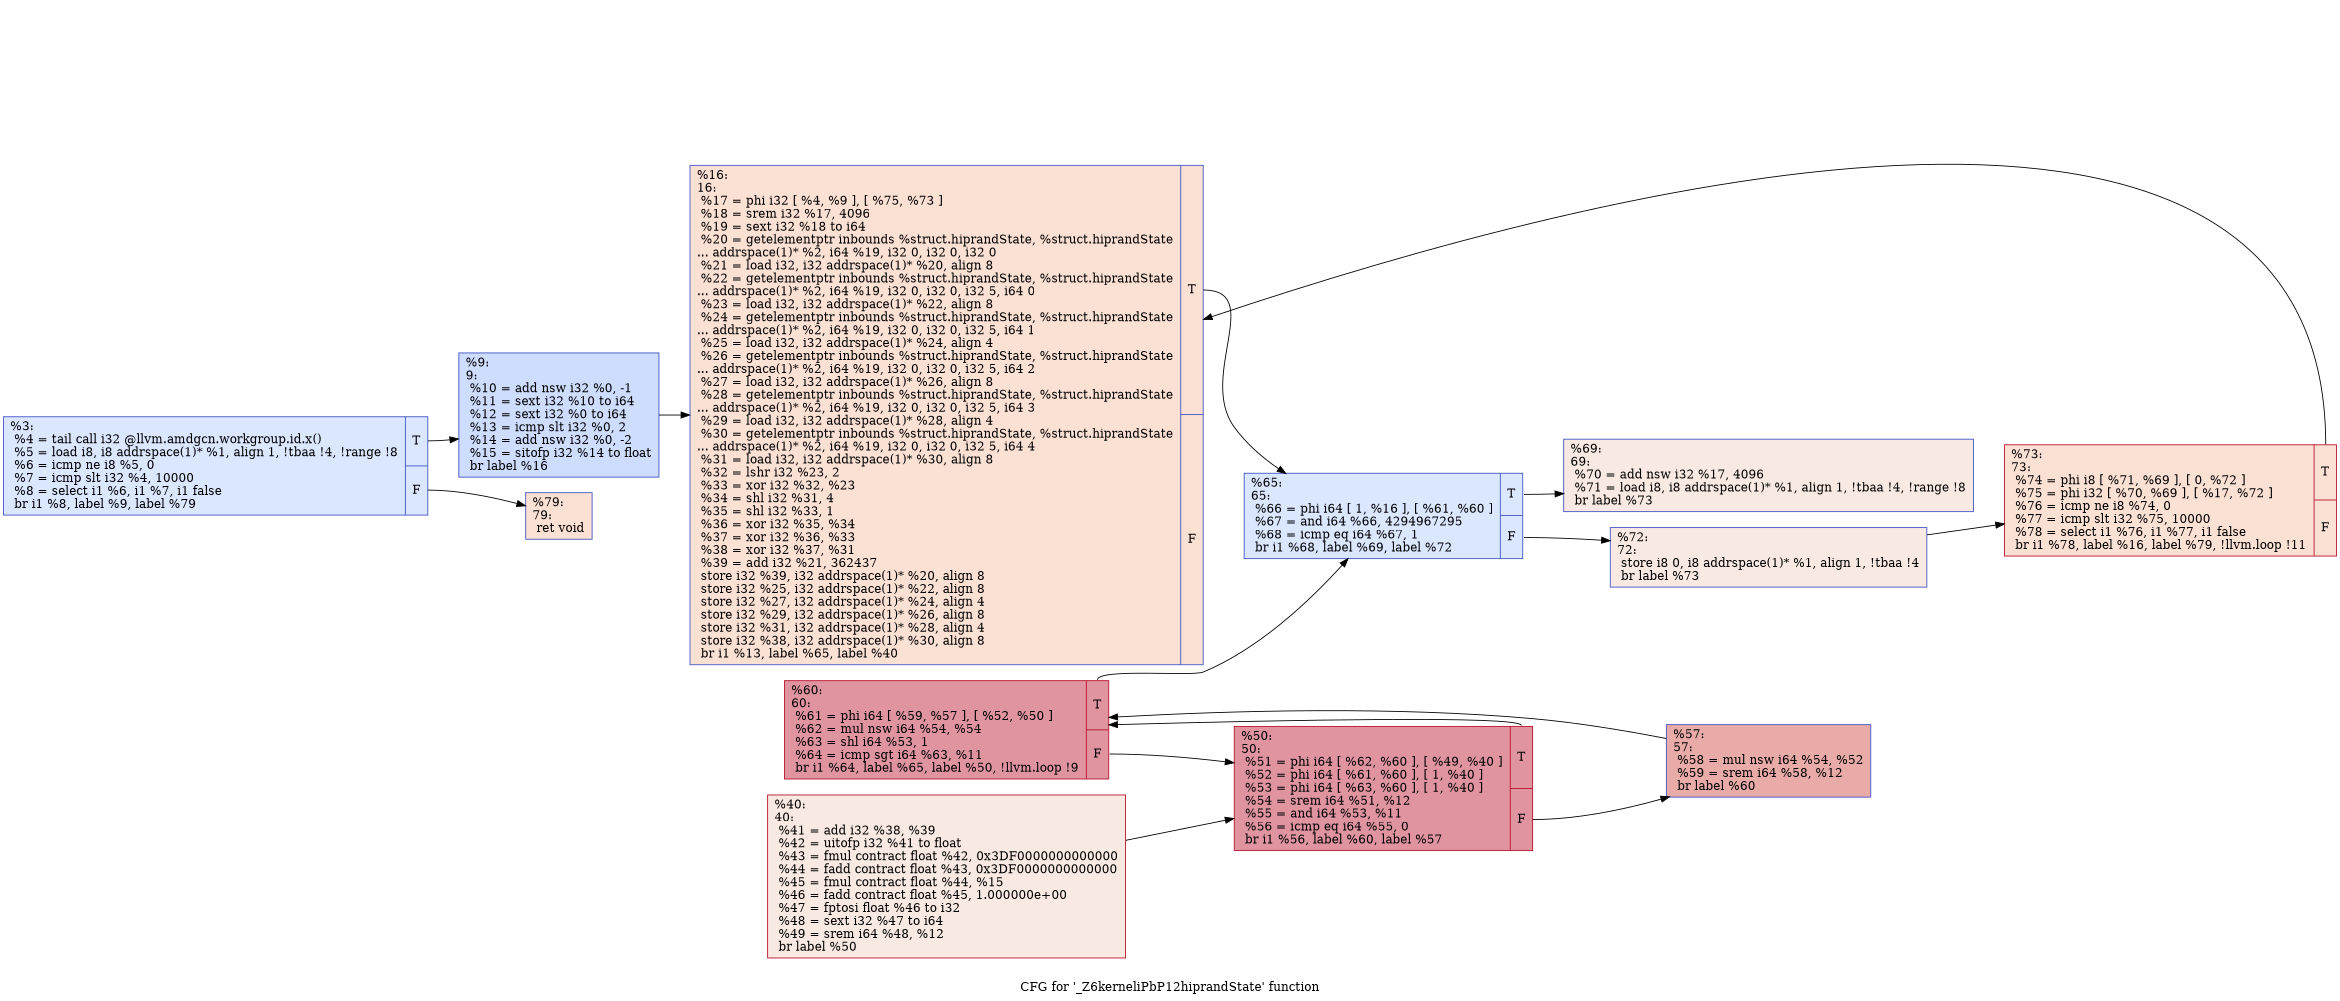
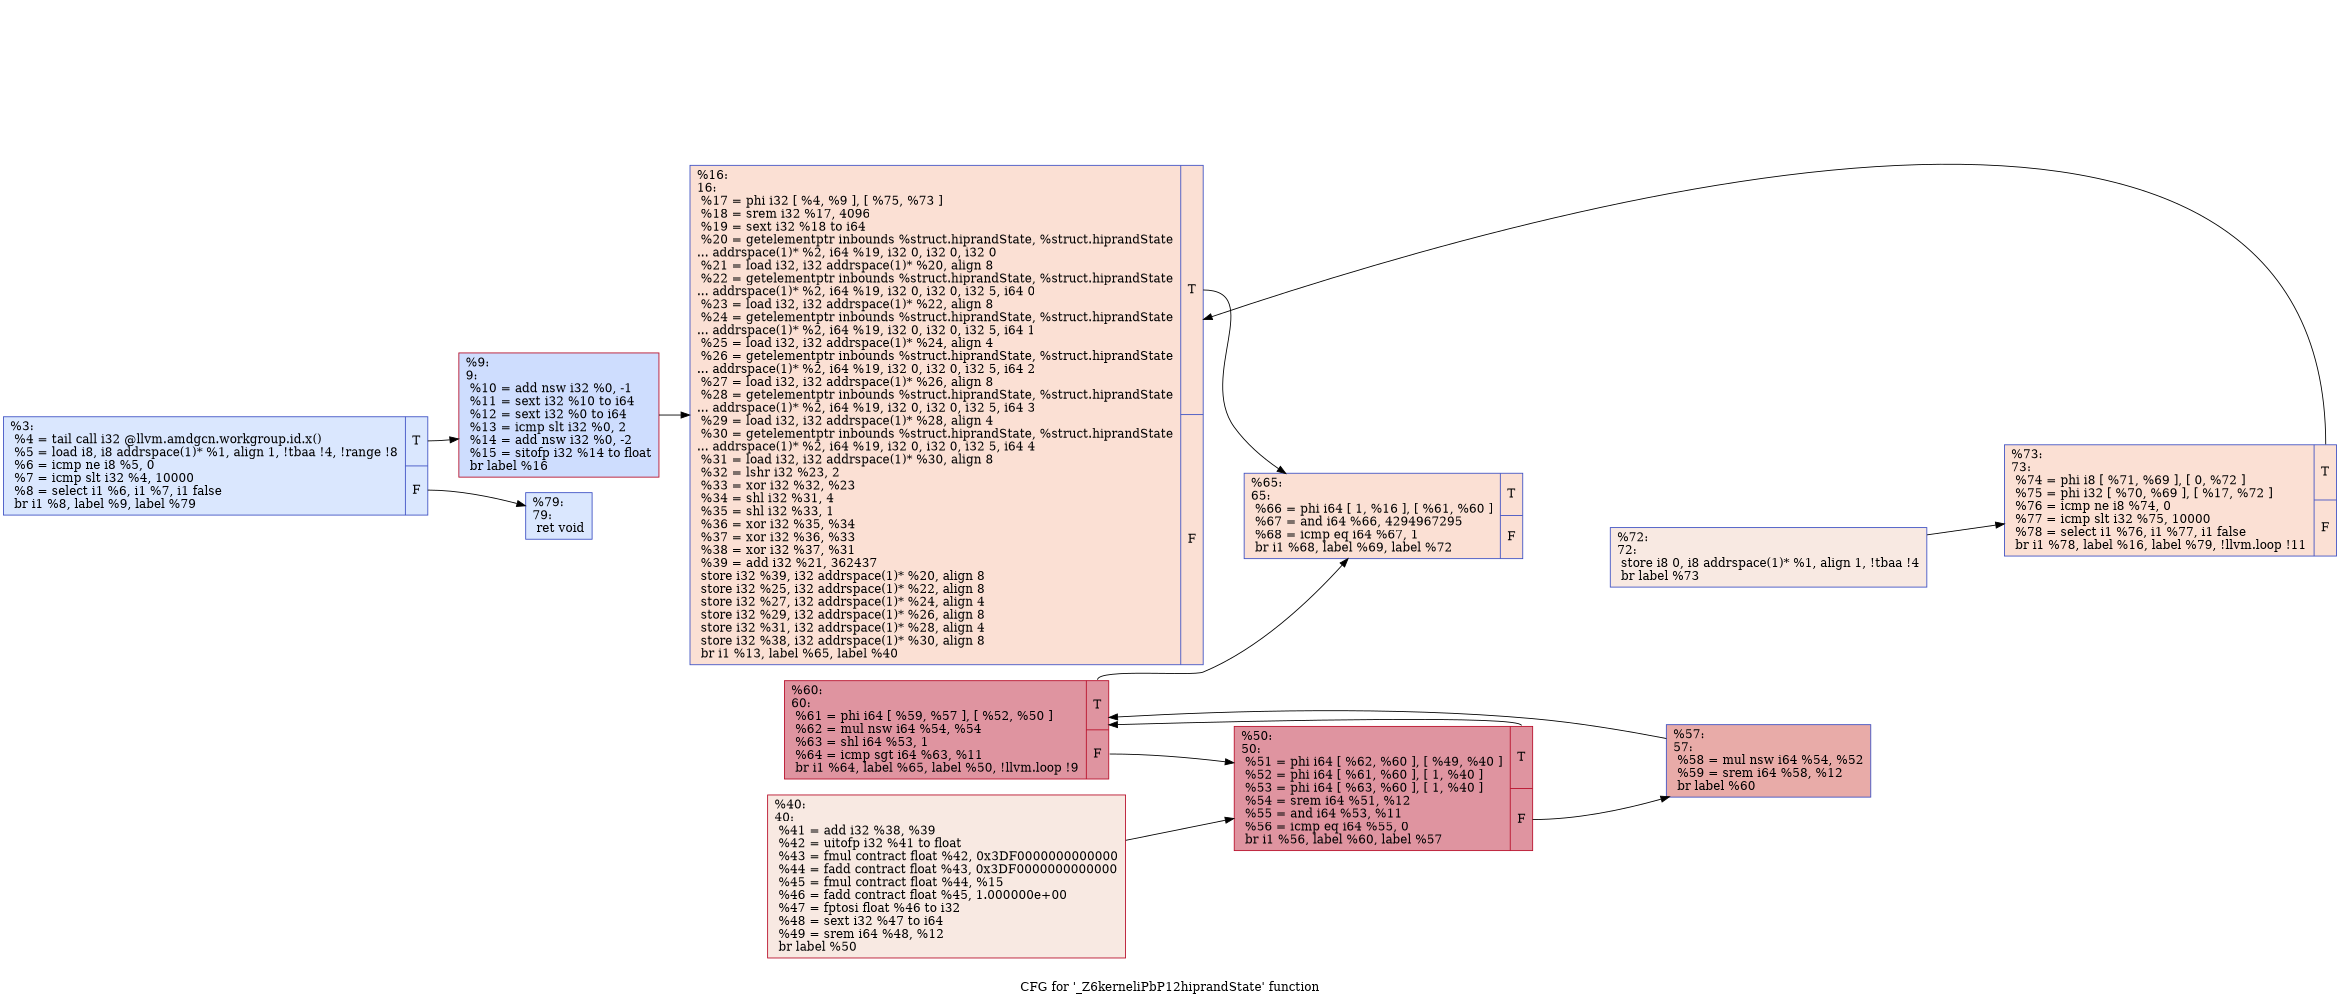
(559, 415) -> (559, 415)
(1769, 475) -> none
(2170, 500) -> (2170, 500)
(559, 516) -> (559, 516)
(1383, 516) -> (1383, 516)
(1563, 538) -> none
